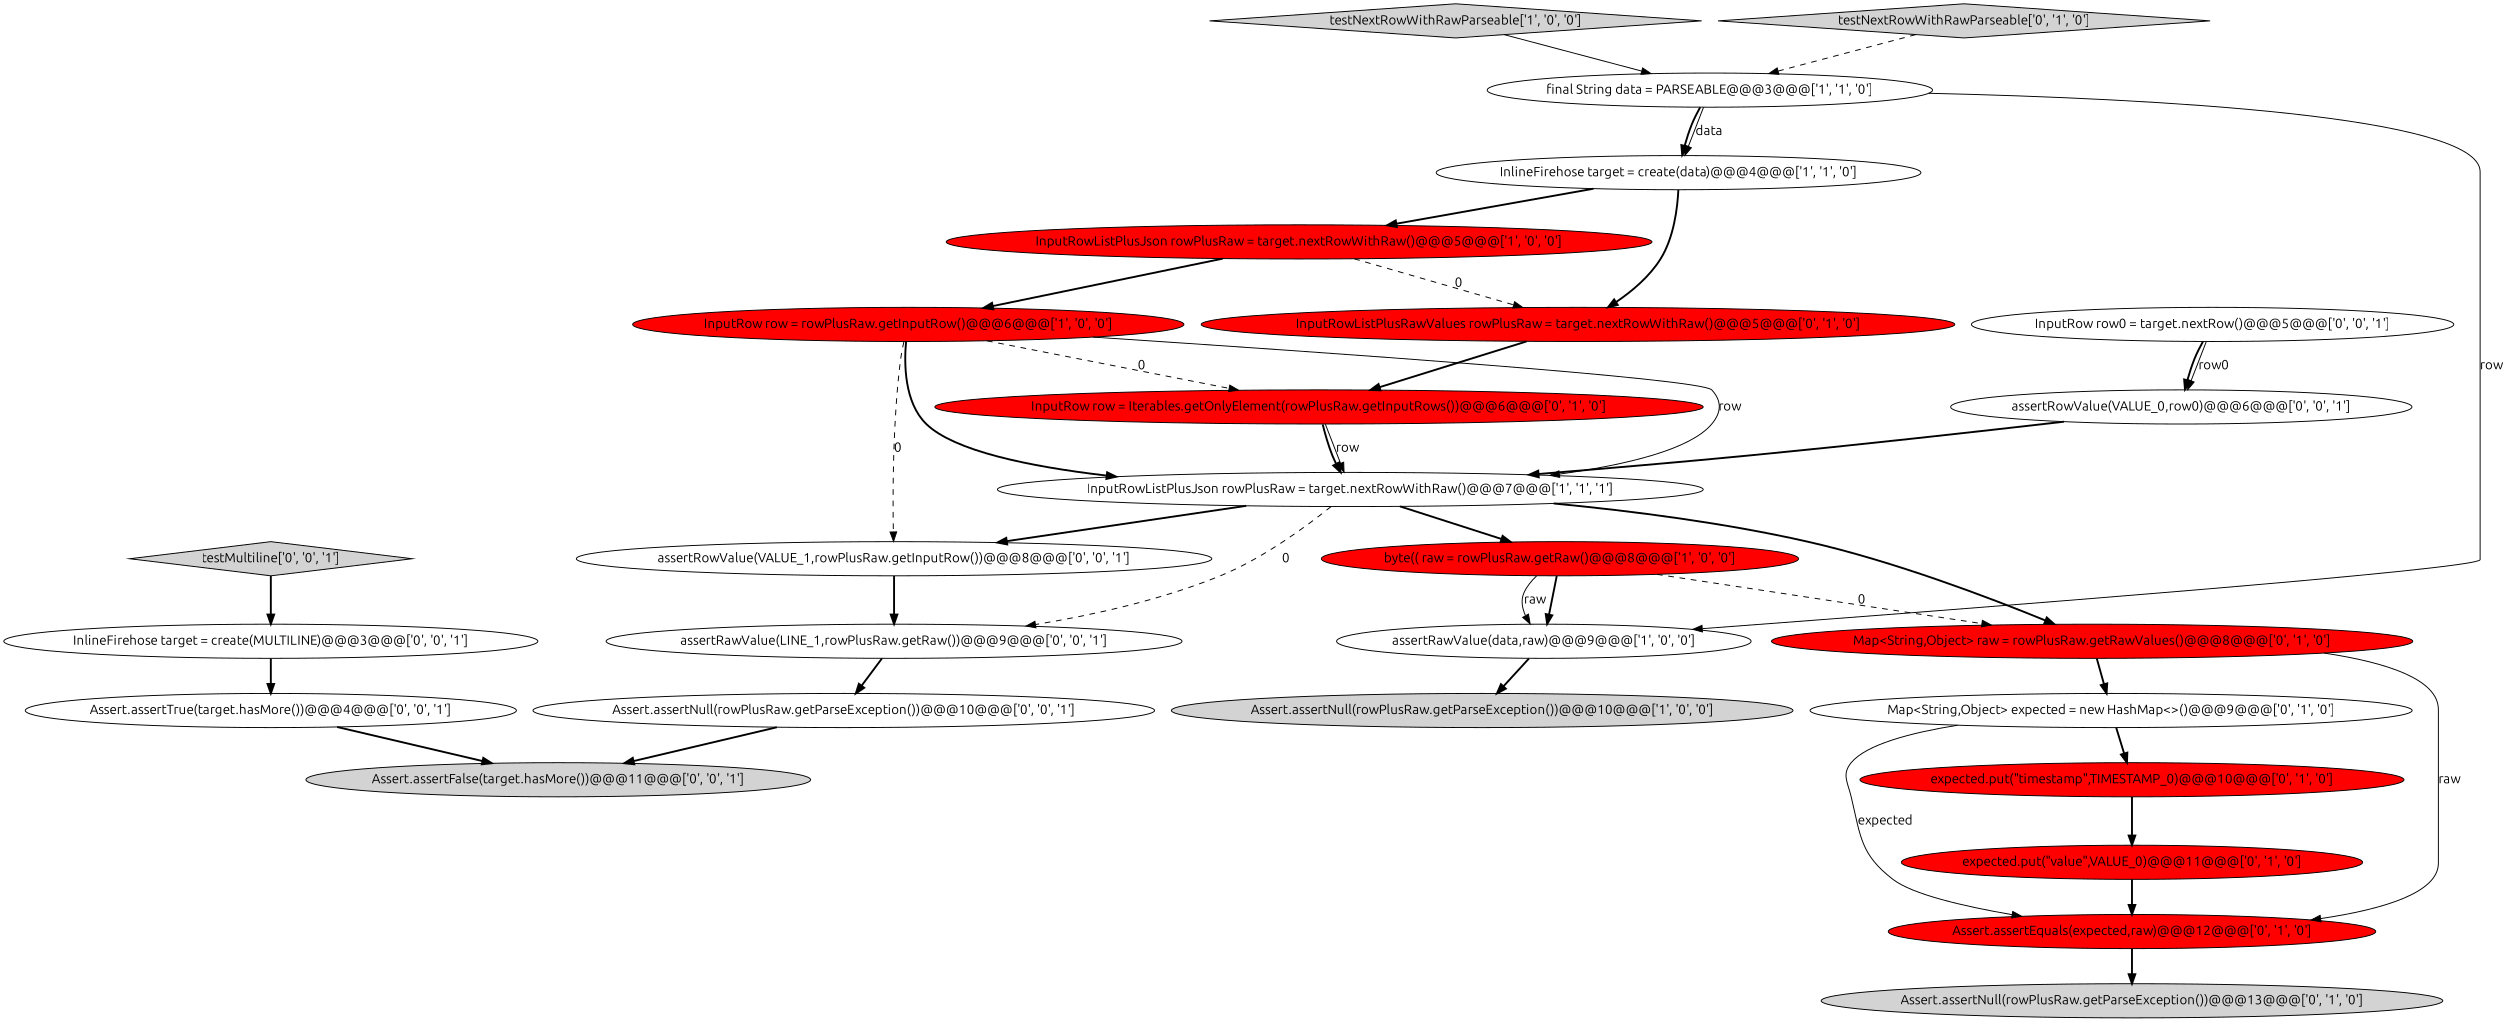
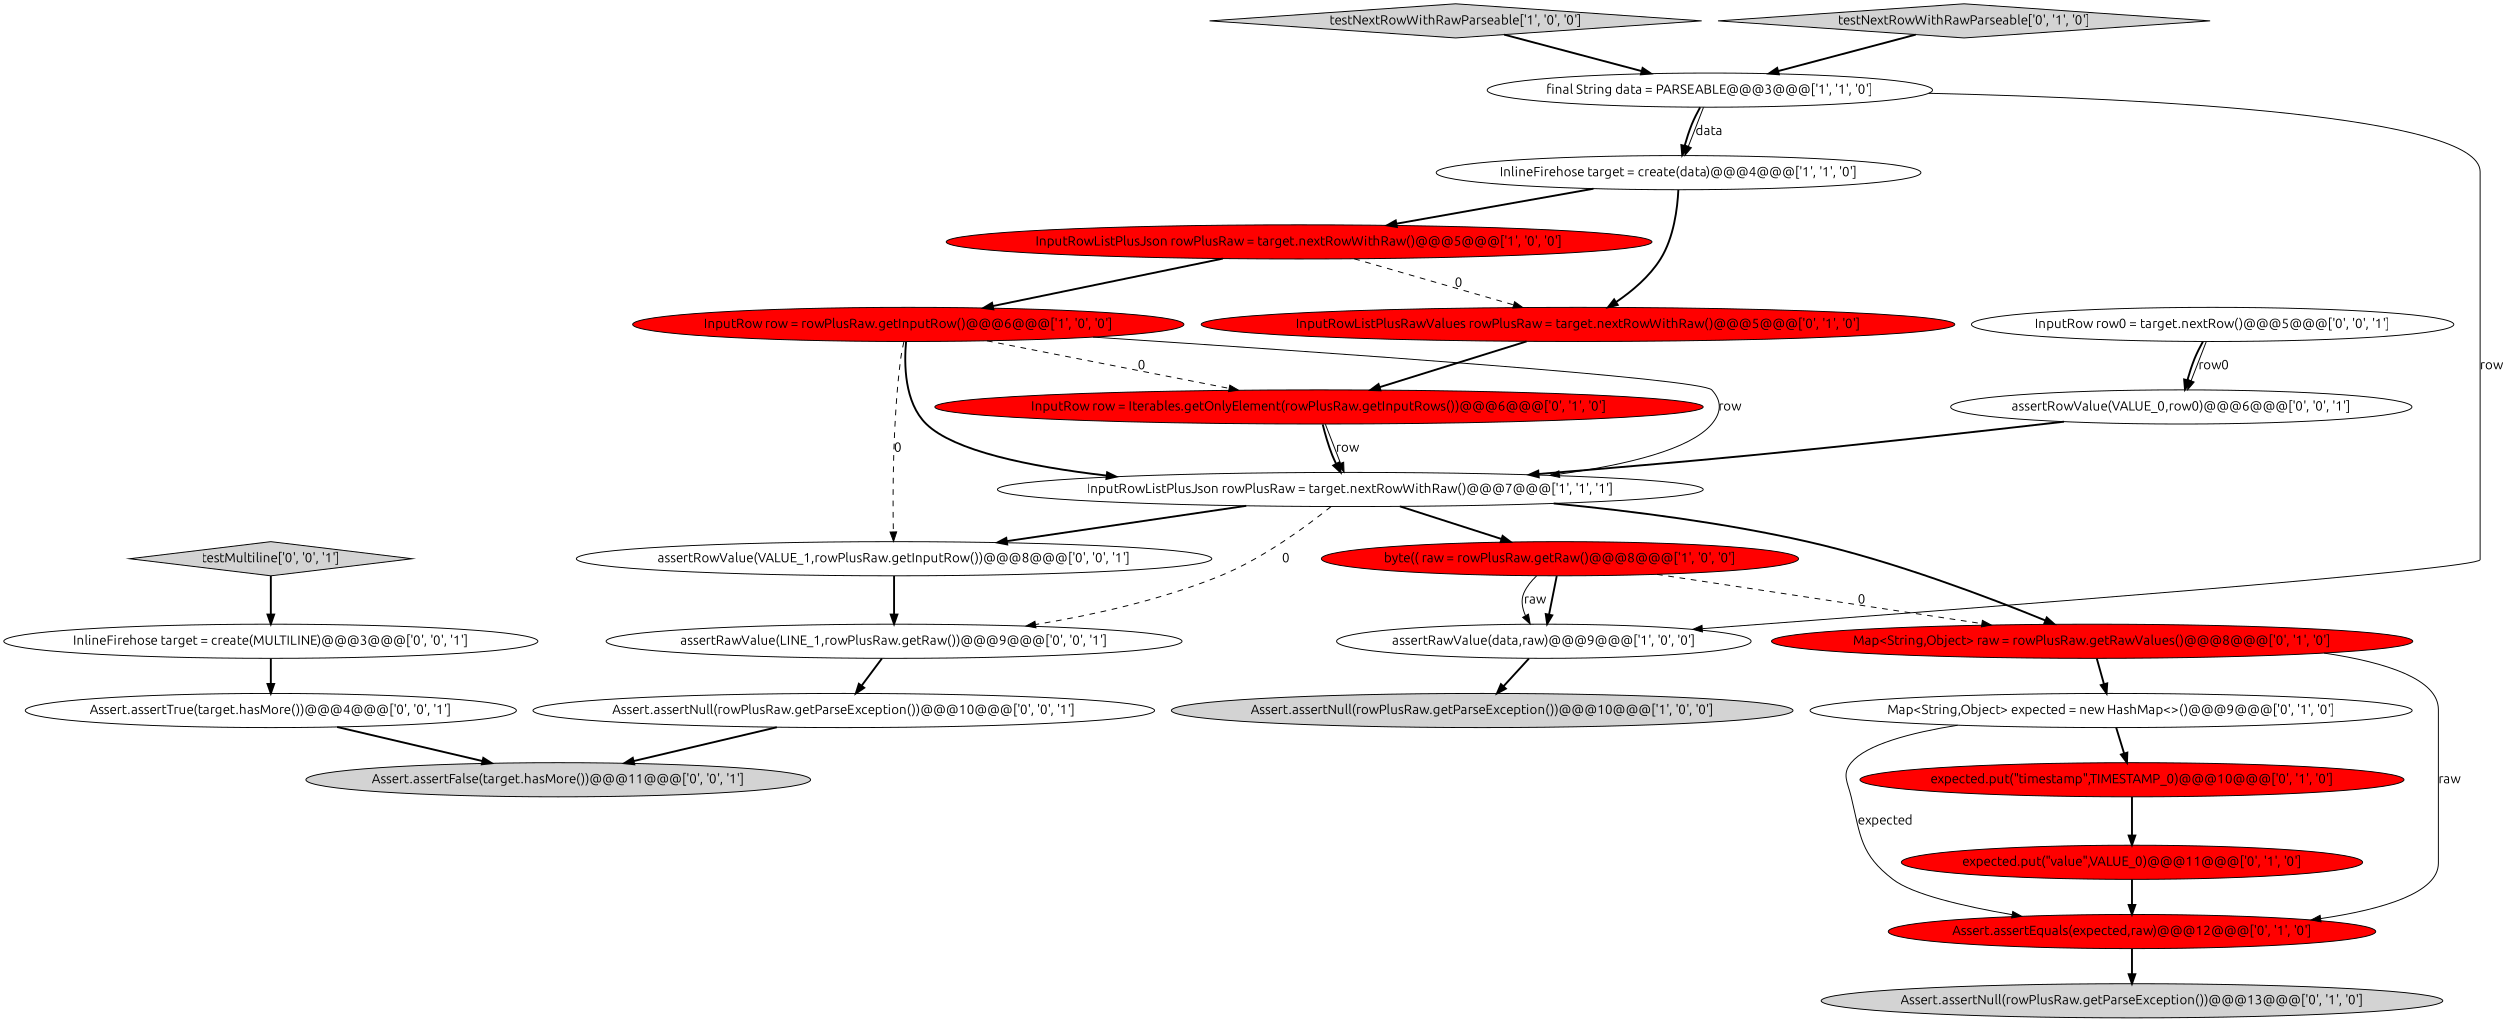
(1573, 53) -> (1573, 53)
(1847, 53) -> (1847, 53)
